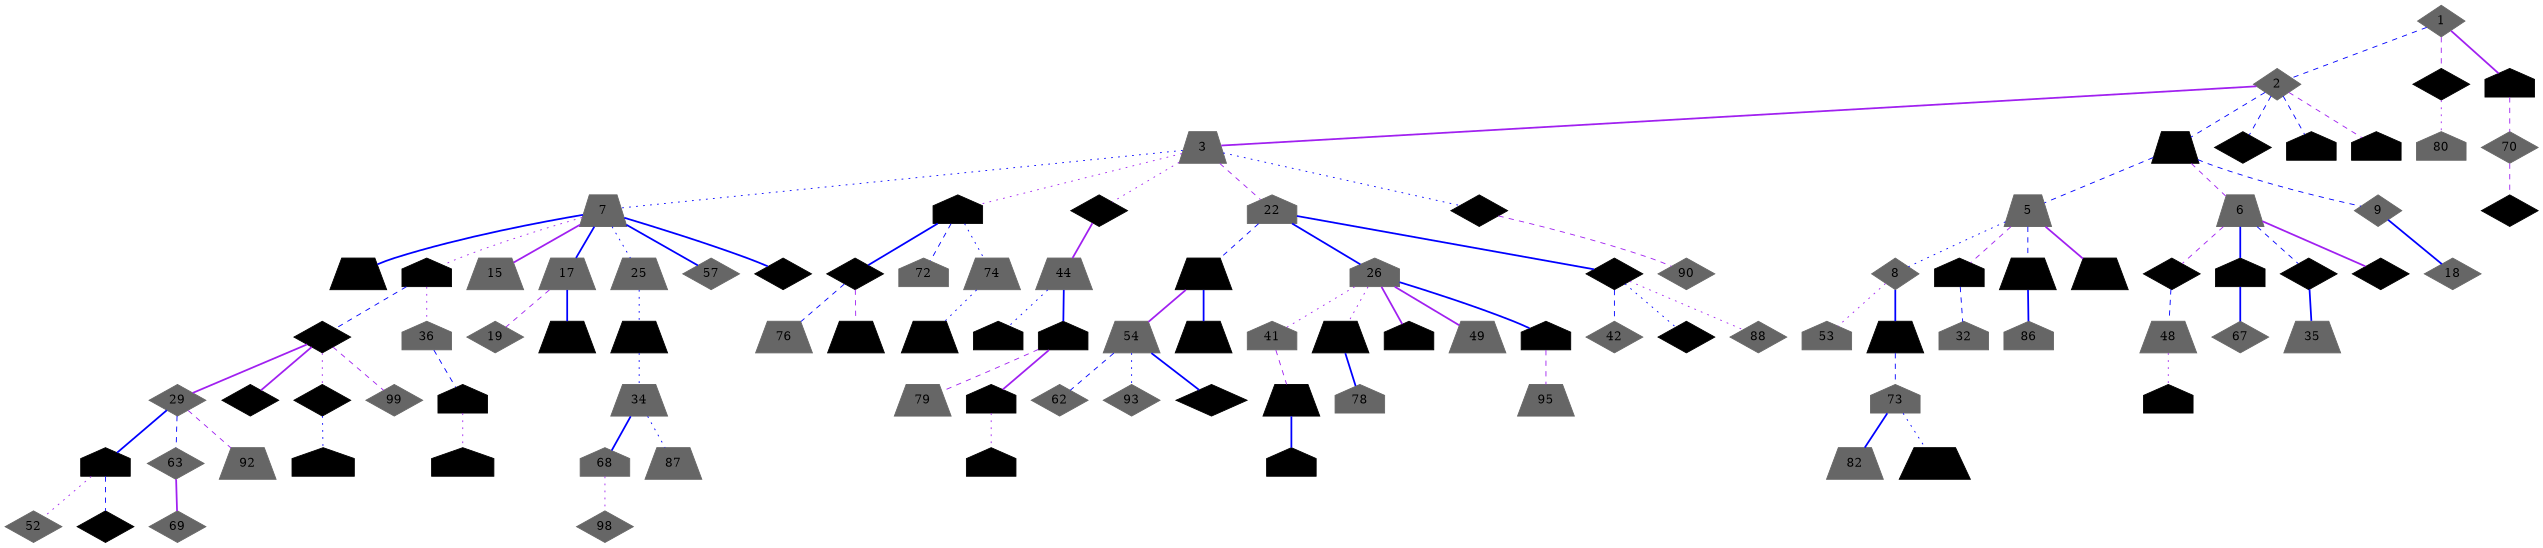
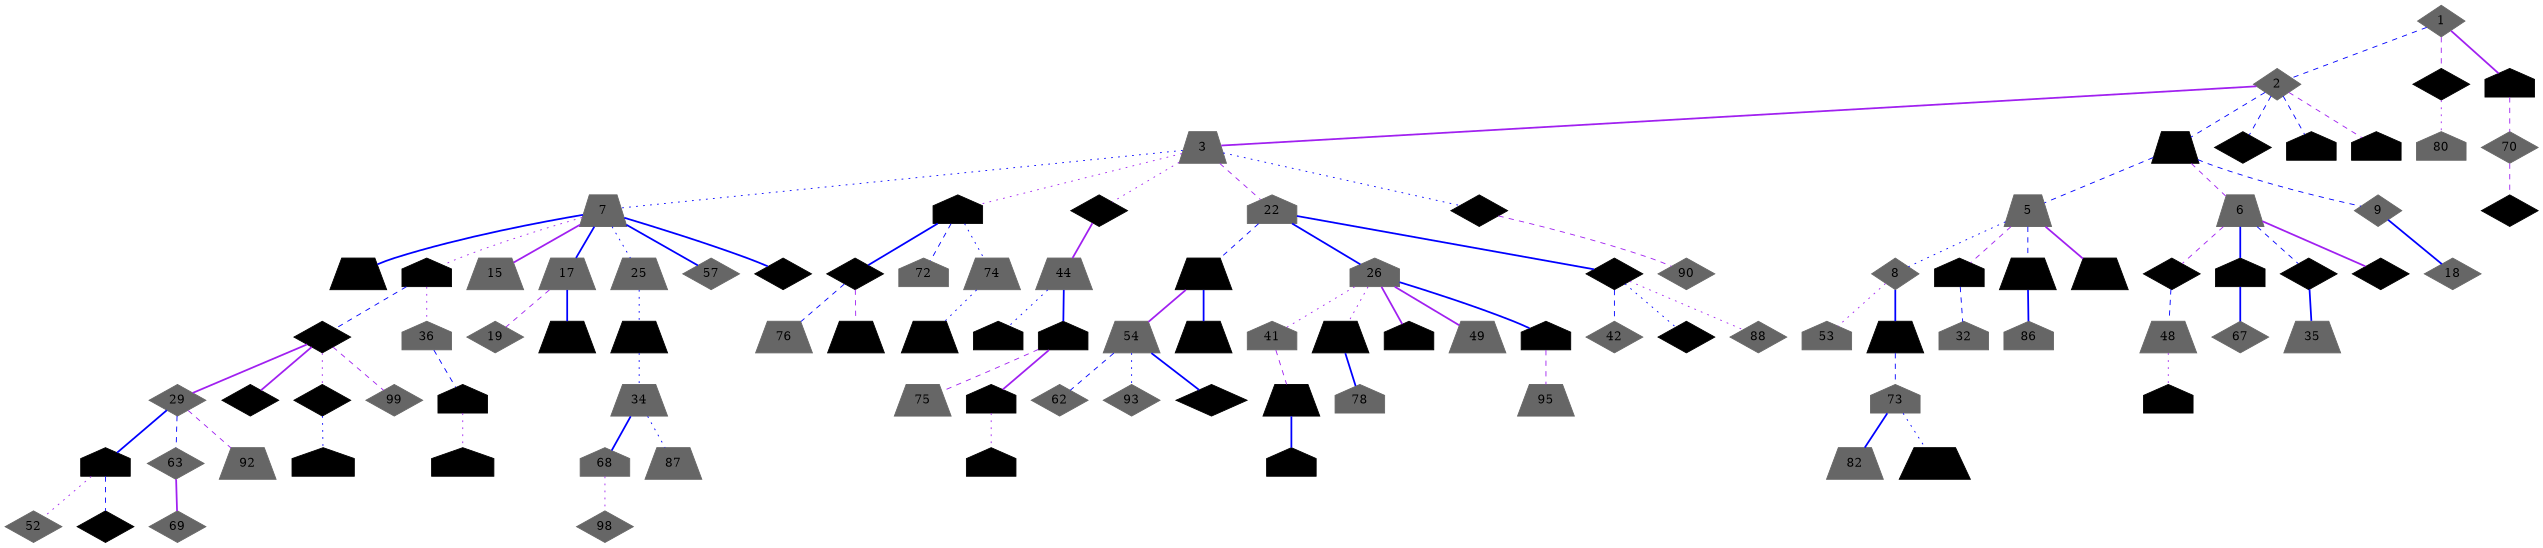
(923, 400) -> (923, 400)
